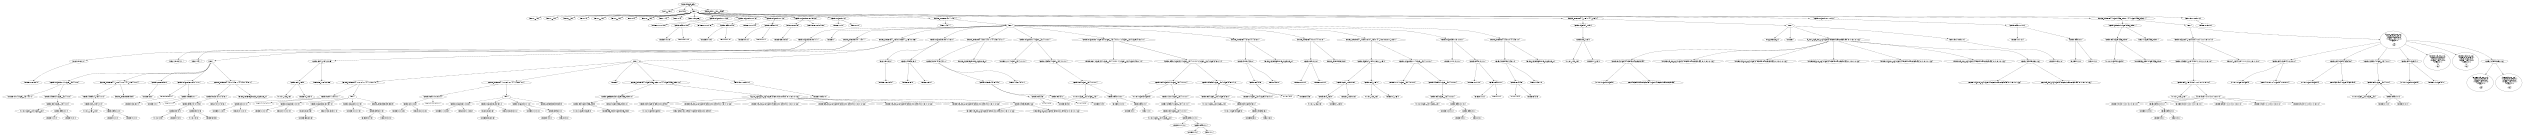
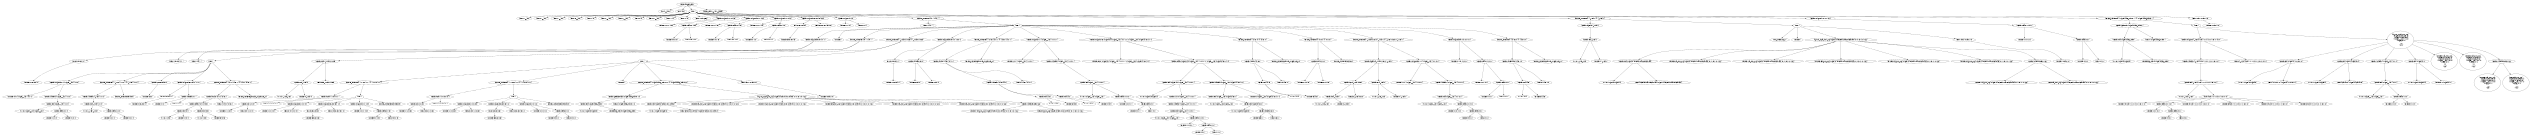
none -> (541, 19)
